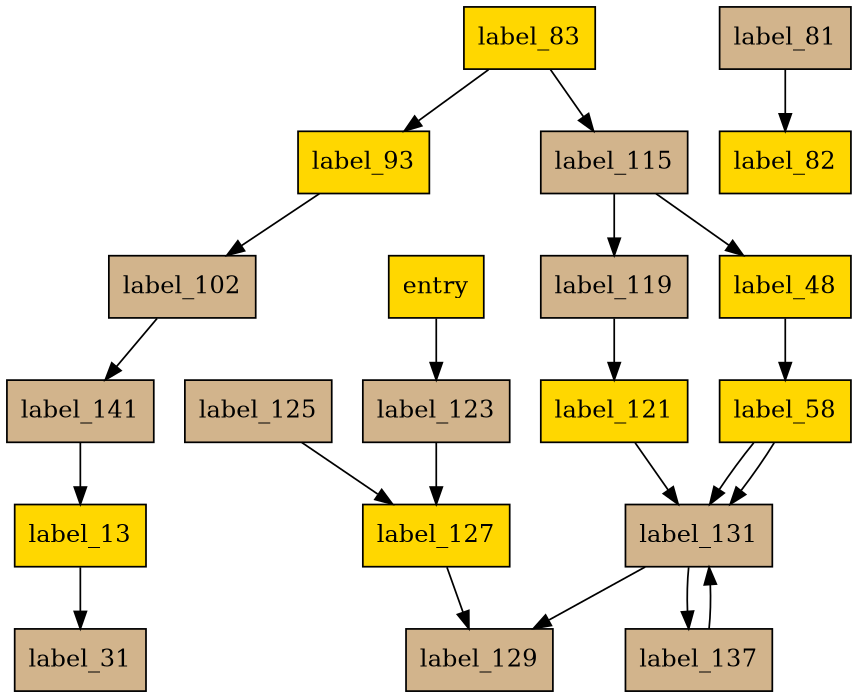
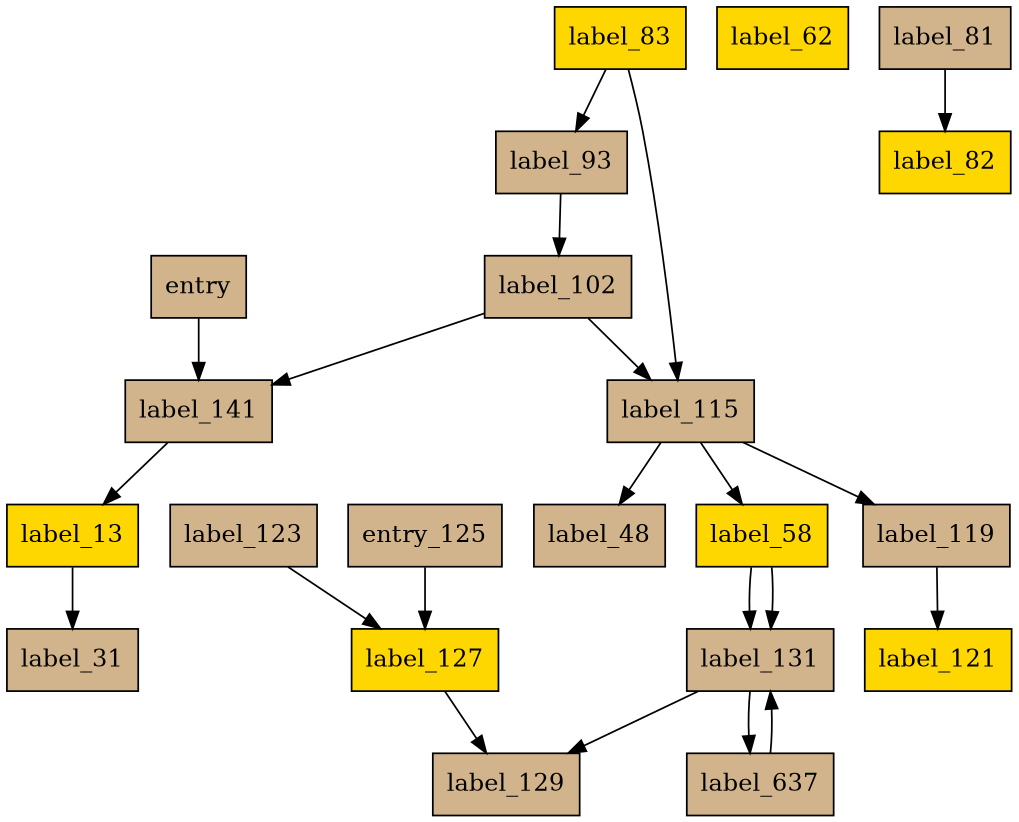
none -> (783, 38)
(364, 162) -> (562, 162)
(436, 287) -> (199, 287)
(785, 287) -> (600, 536)
(436, 341) -> (199, 341)
(785, 341) -> (717, 466)
none -> (613, 343)
(258, 411) -> (425, 536)
(652, 466) -> none
(699, 660) -> (760, 784)
